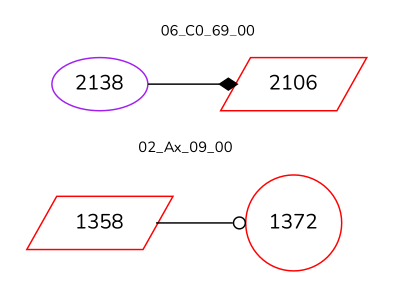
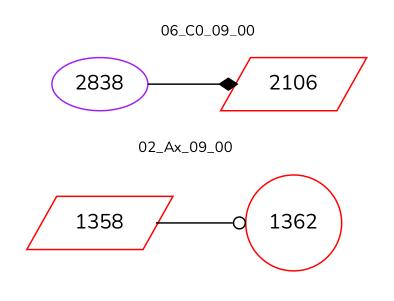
(208, 32) -> (208, 32)
(100, 84) -> (100, 84)
(294, 223) -> (294, 223)
